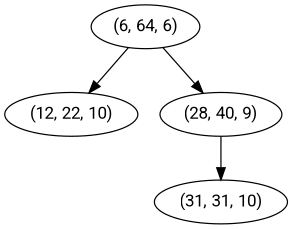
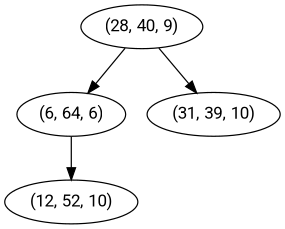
(179, 66) -> (110, 66)
(71, 114) -> (71, 202)
(221, 202) -> (214, 114)
